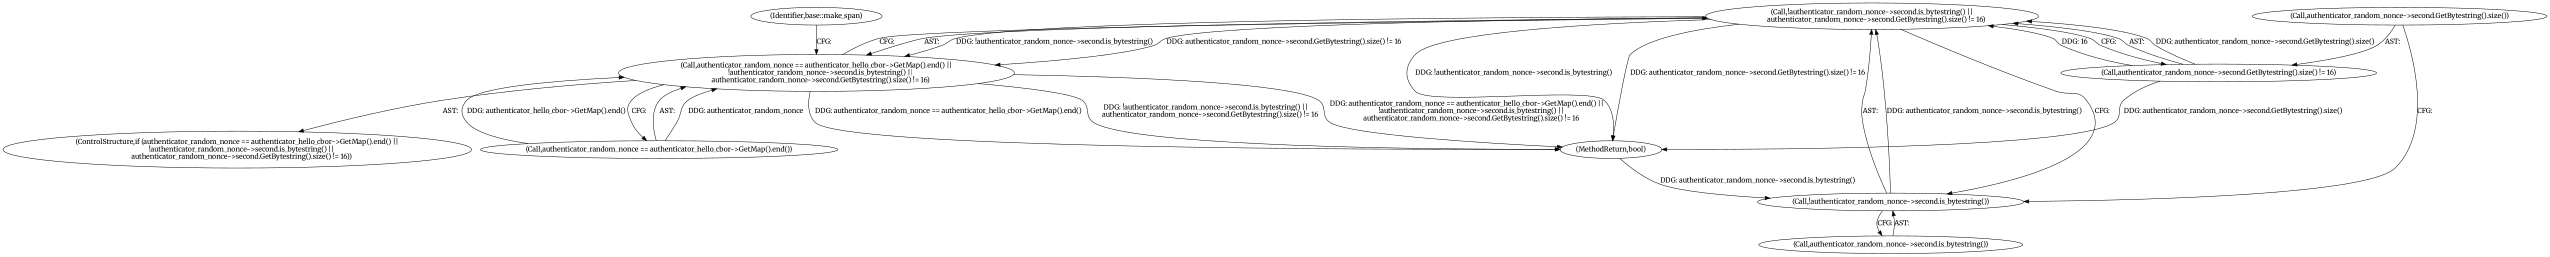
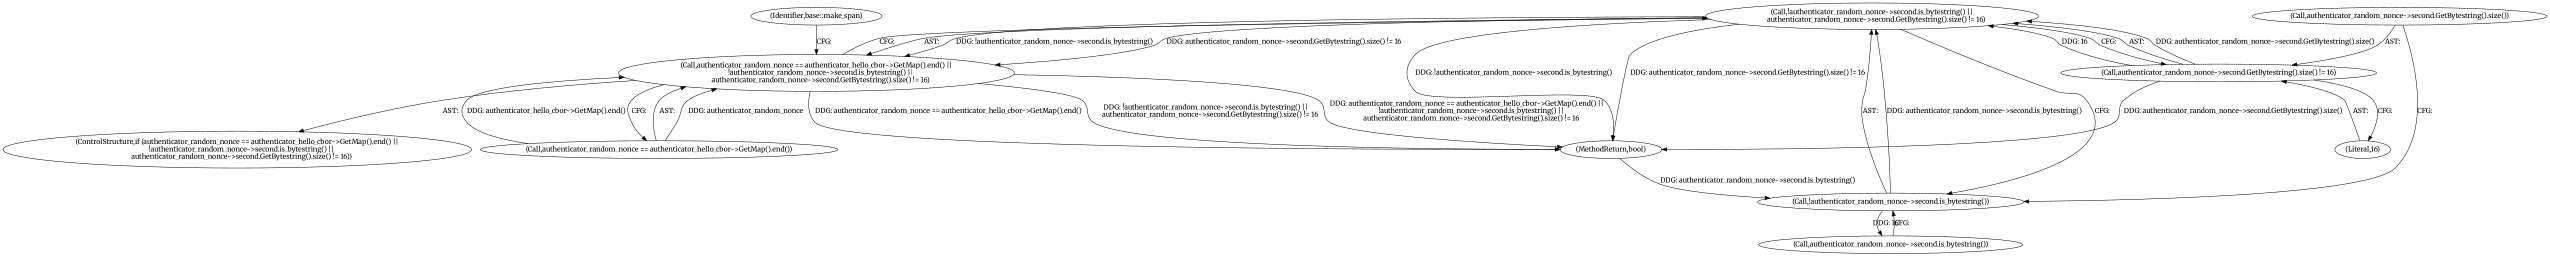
none -> (2363, 150)
(1886, 223) -> (1886, 223)
(1903, 223) -> (1903, 223)
